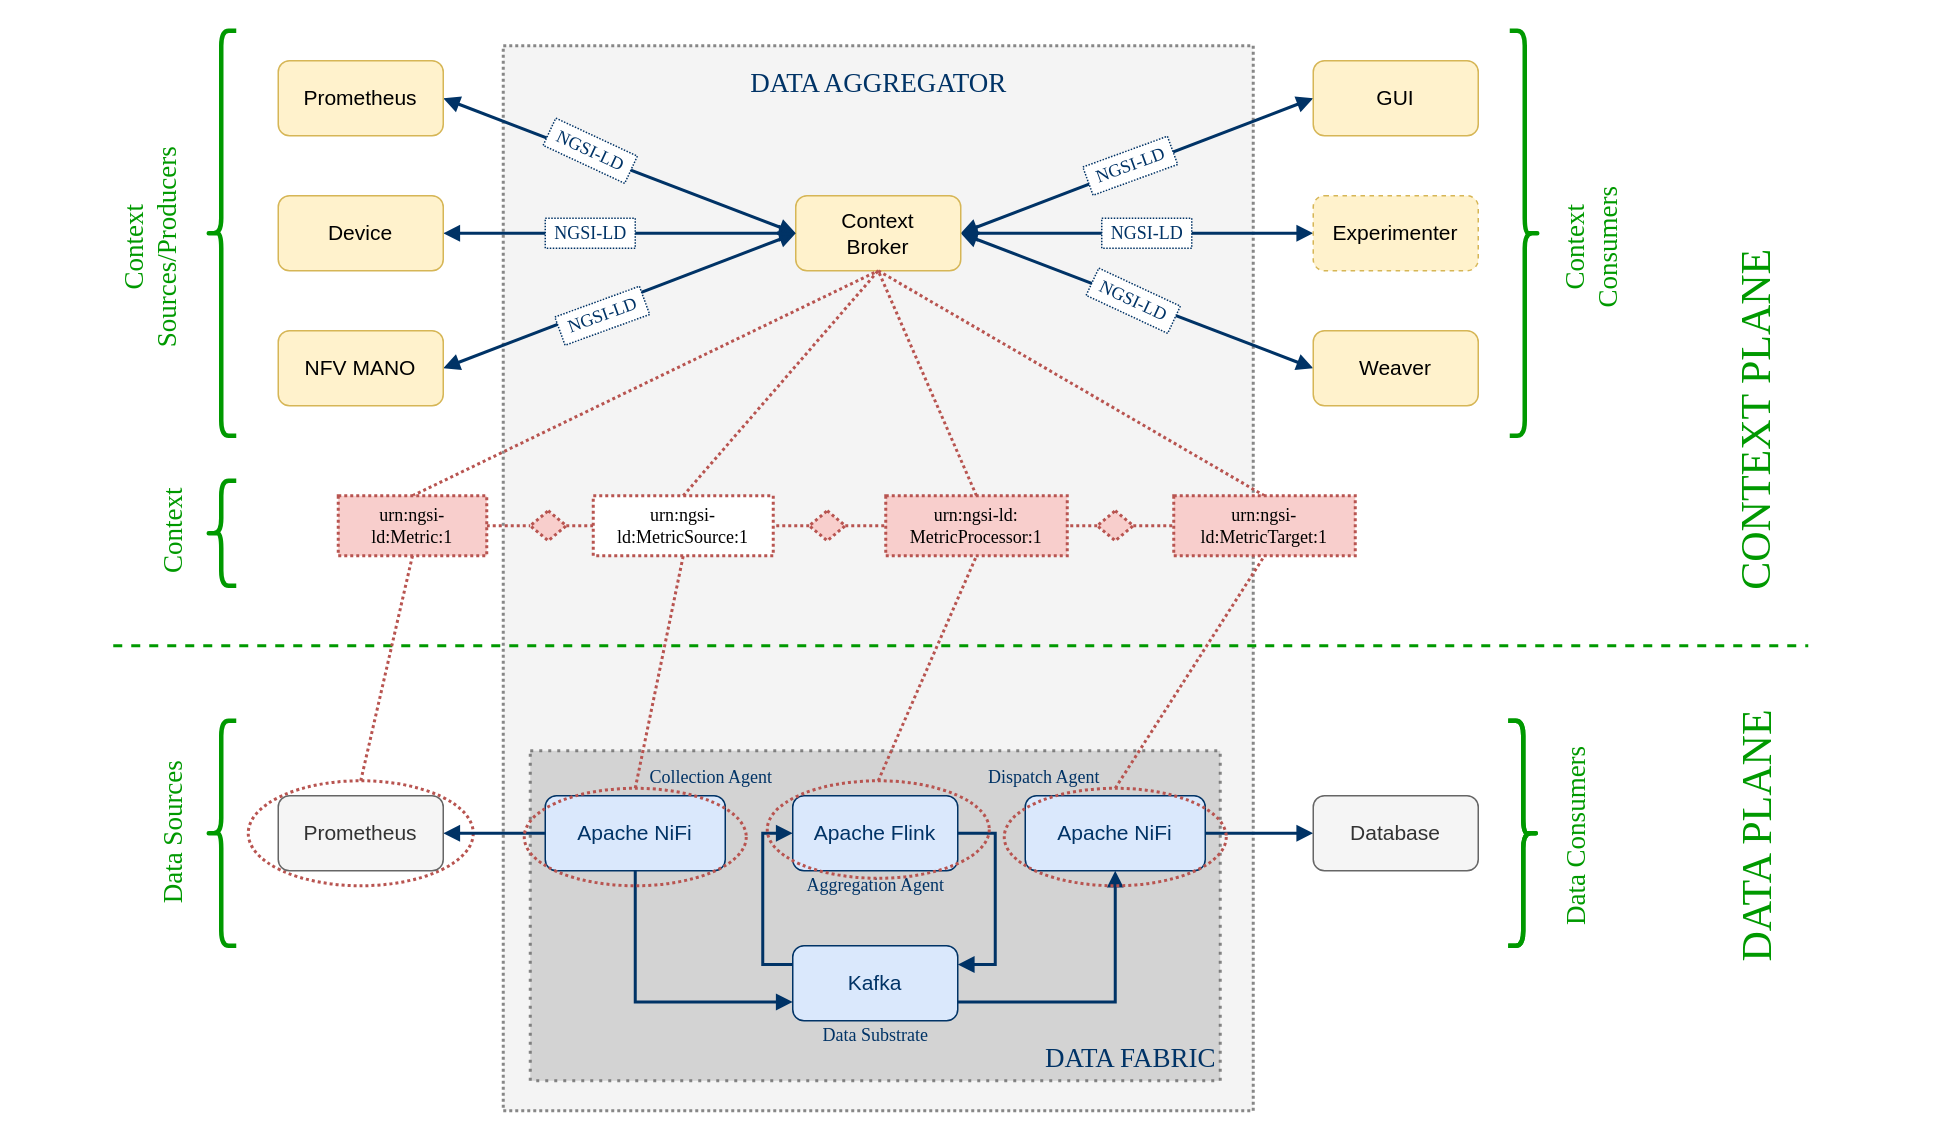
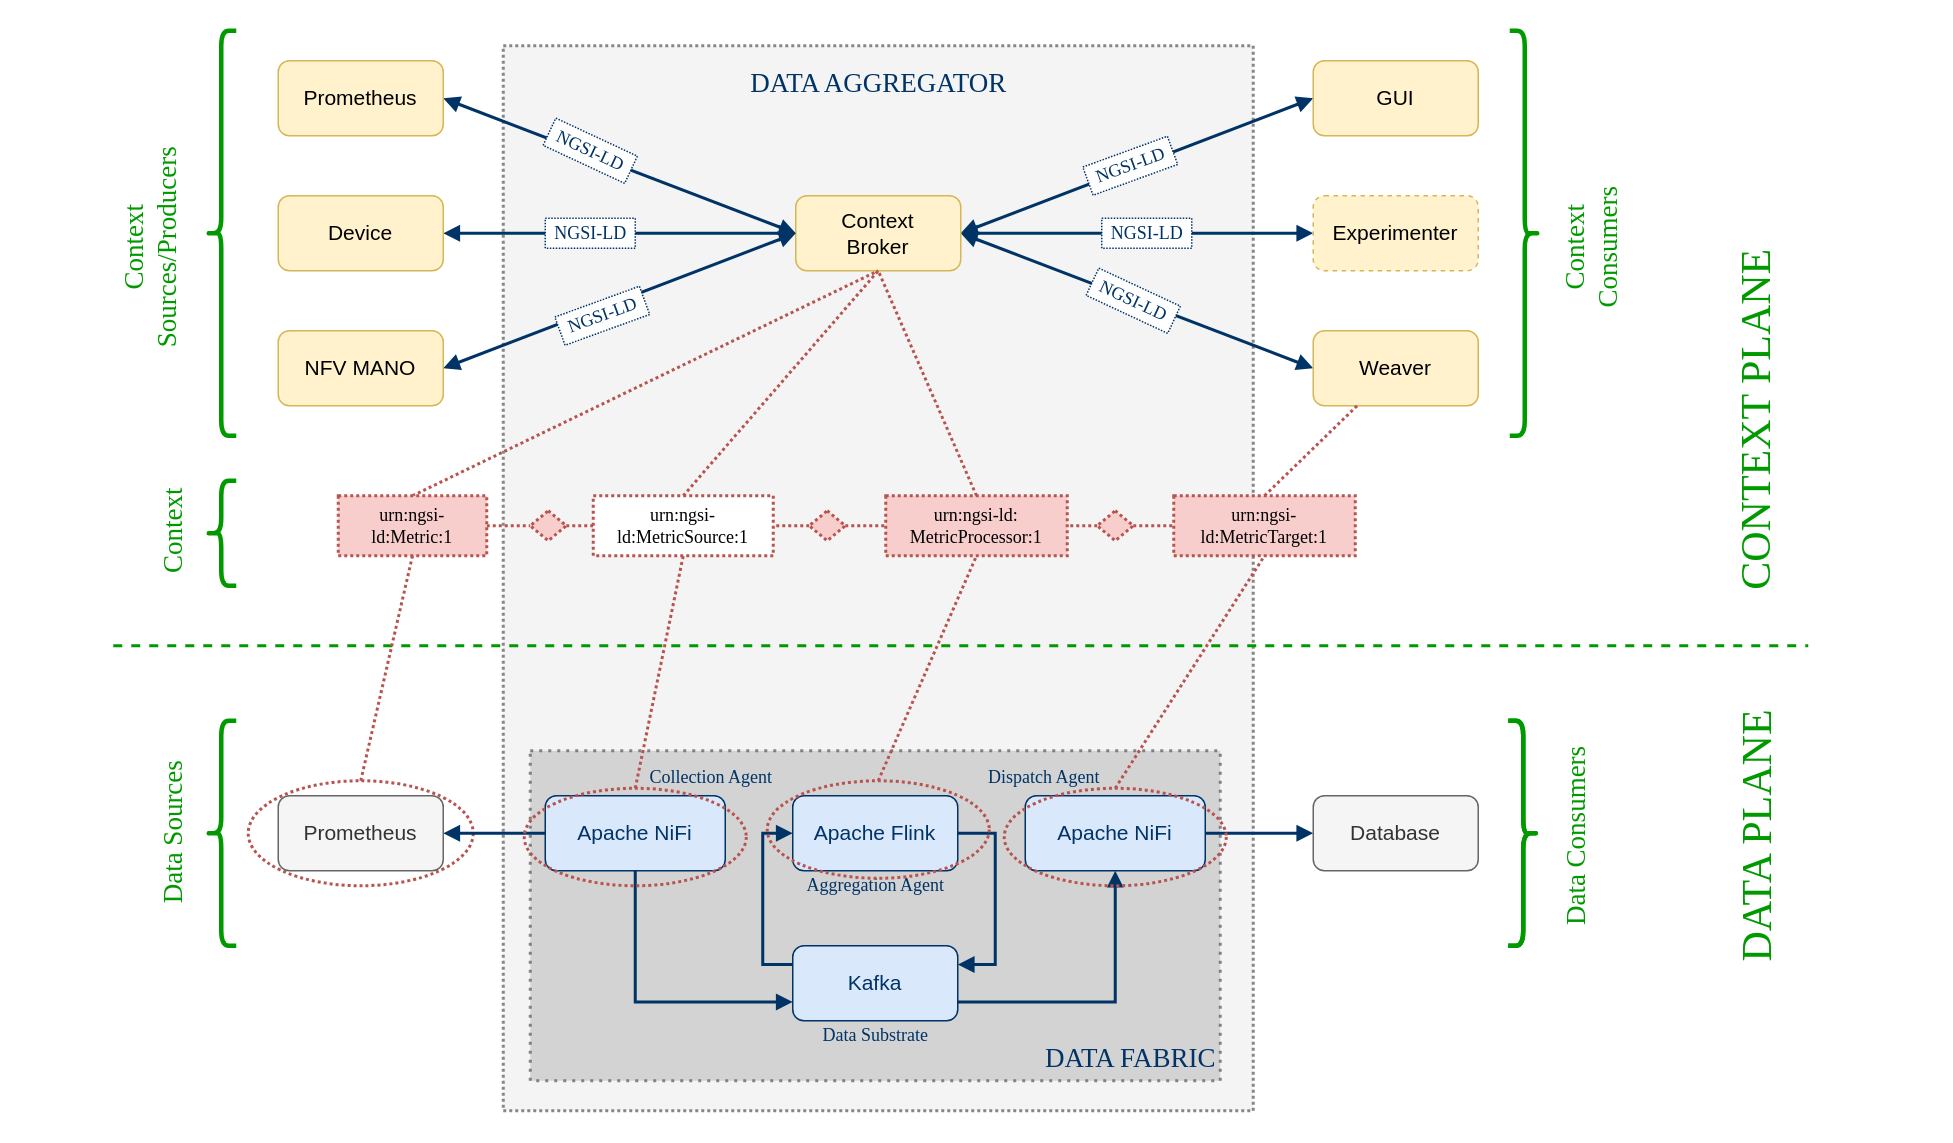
(1073, 384) -> (1310, 451)
